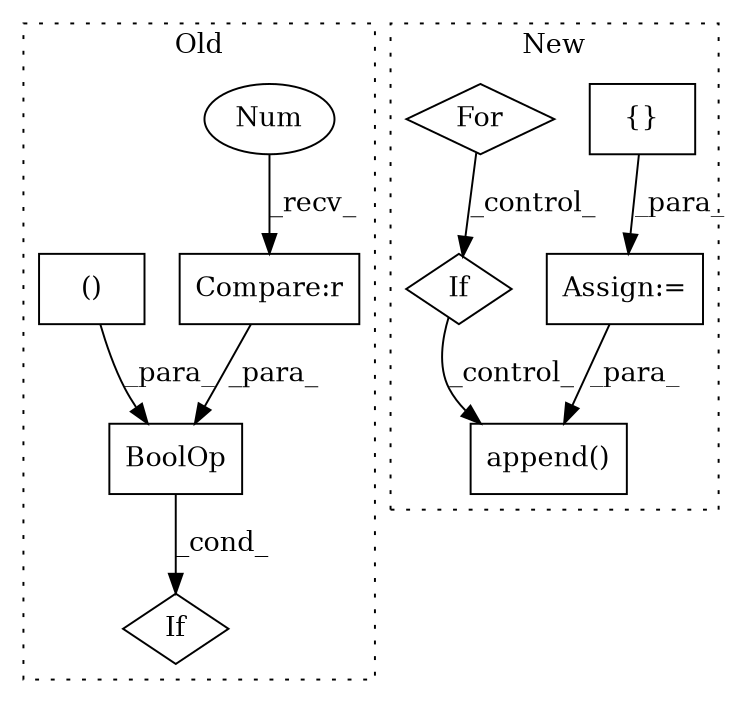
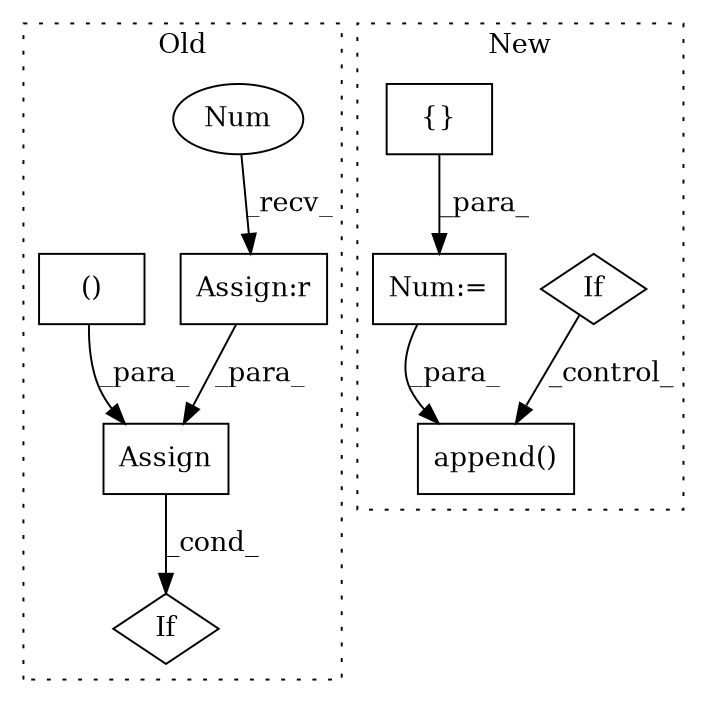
(480, 119) -> none
(269, 289) -> (254, 289)
(625, 289) -> (439, 289)
(176, 459) -> (166, 459)
